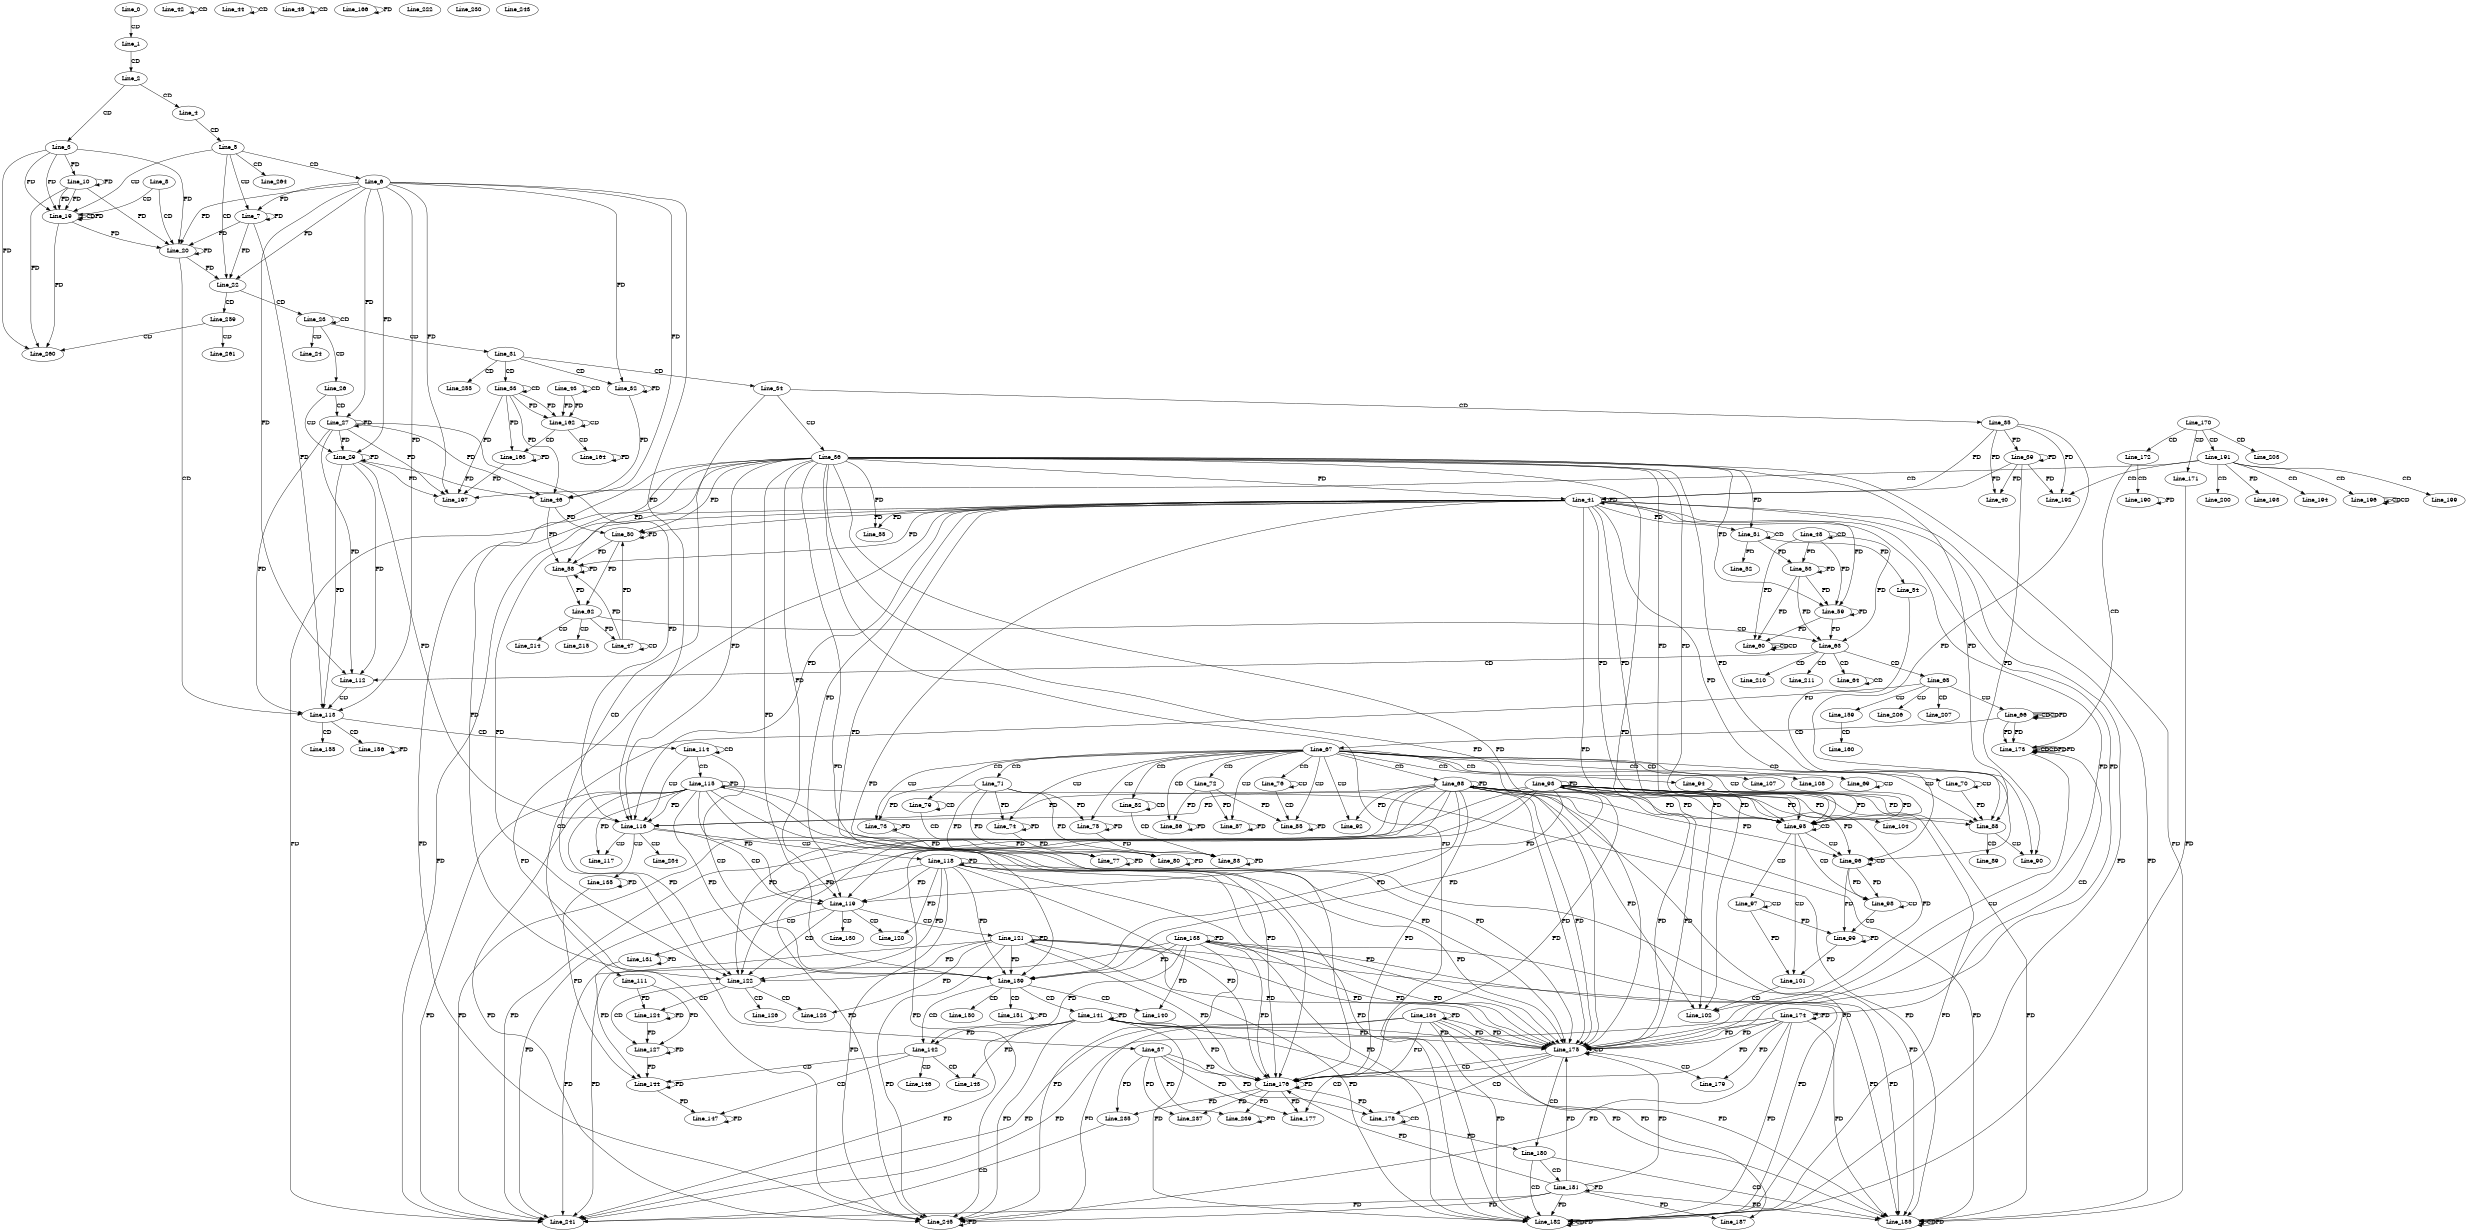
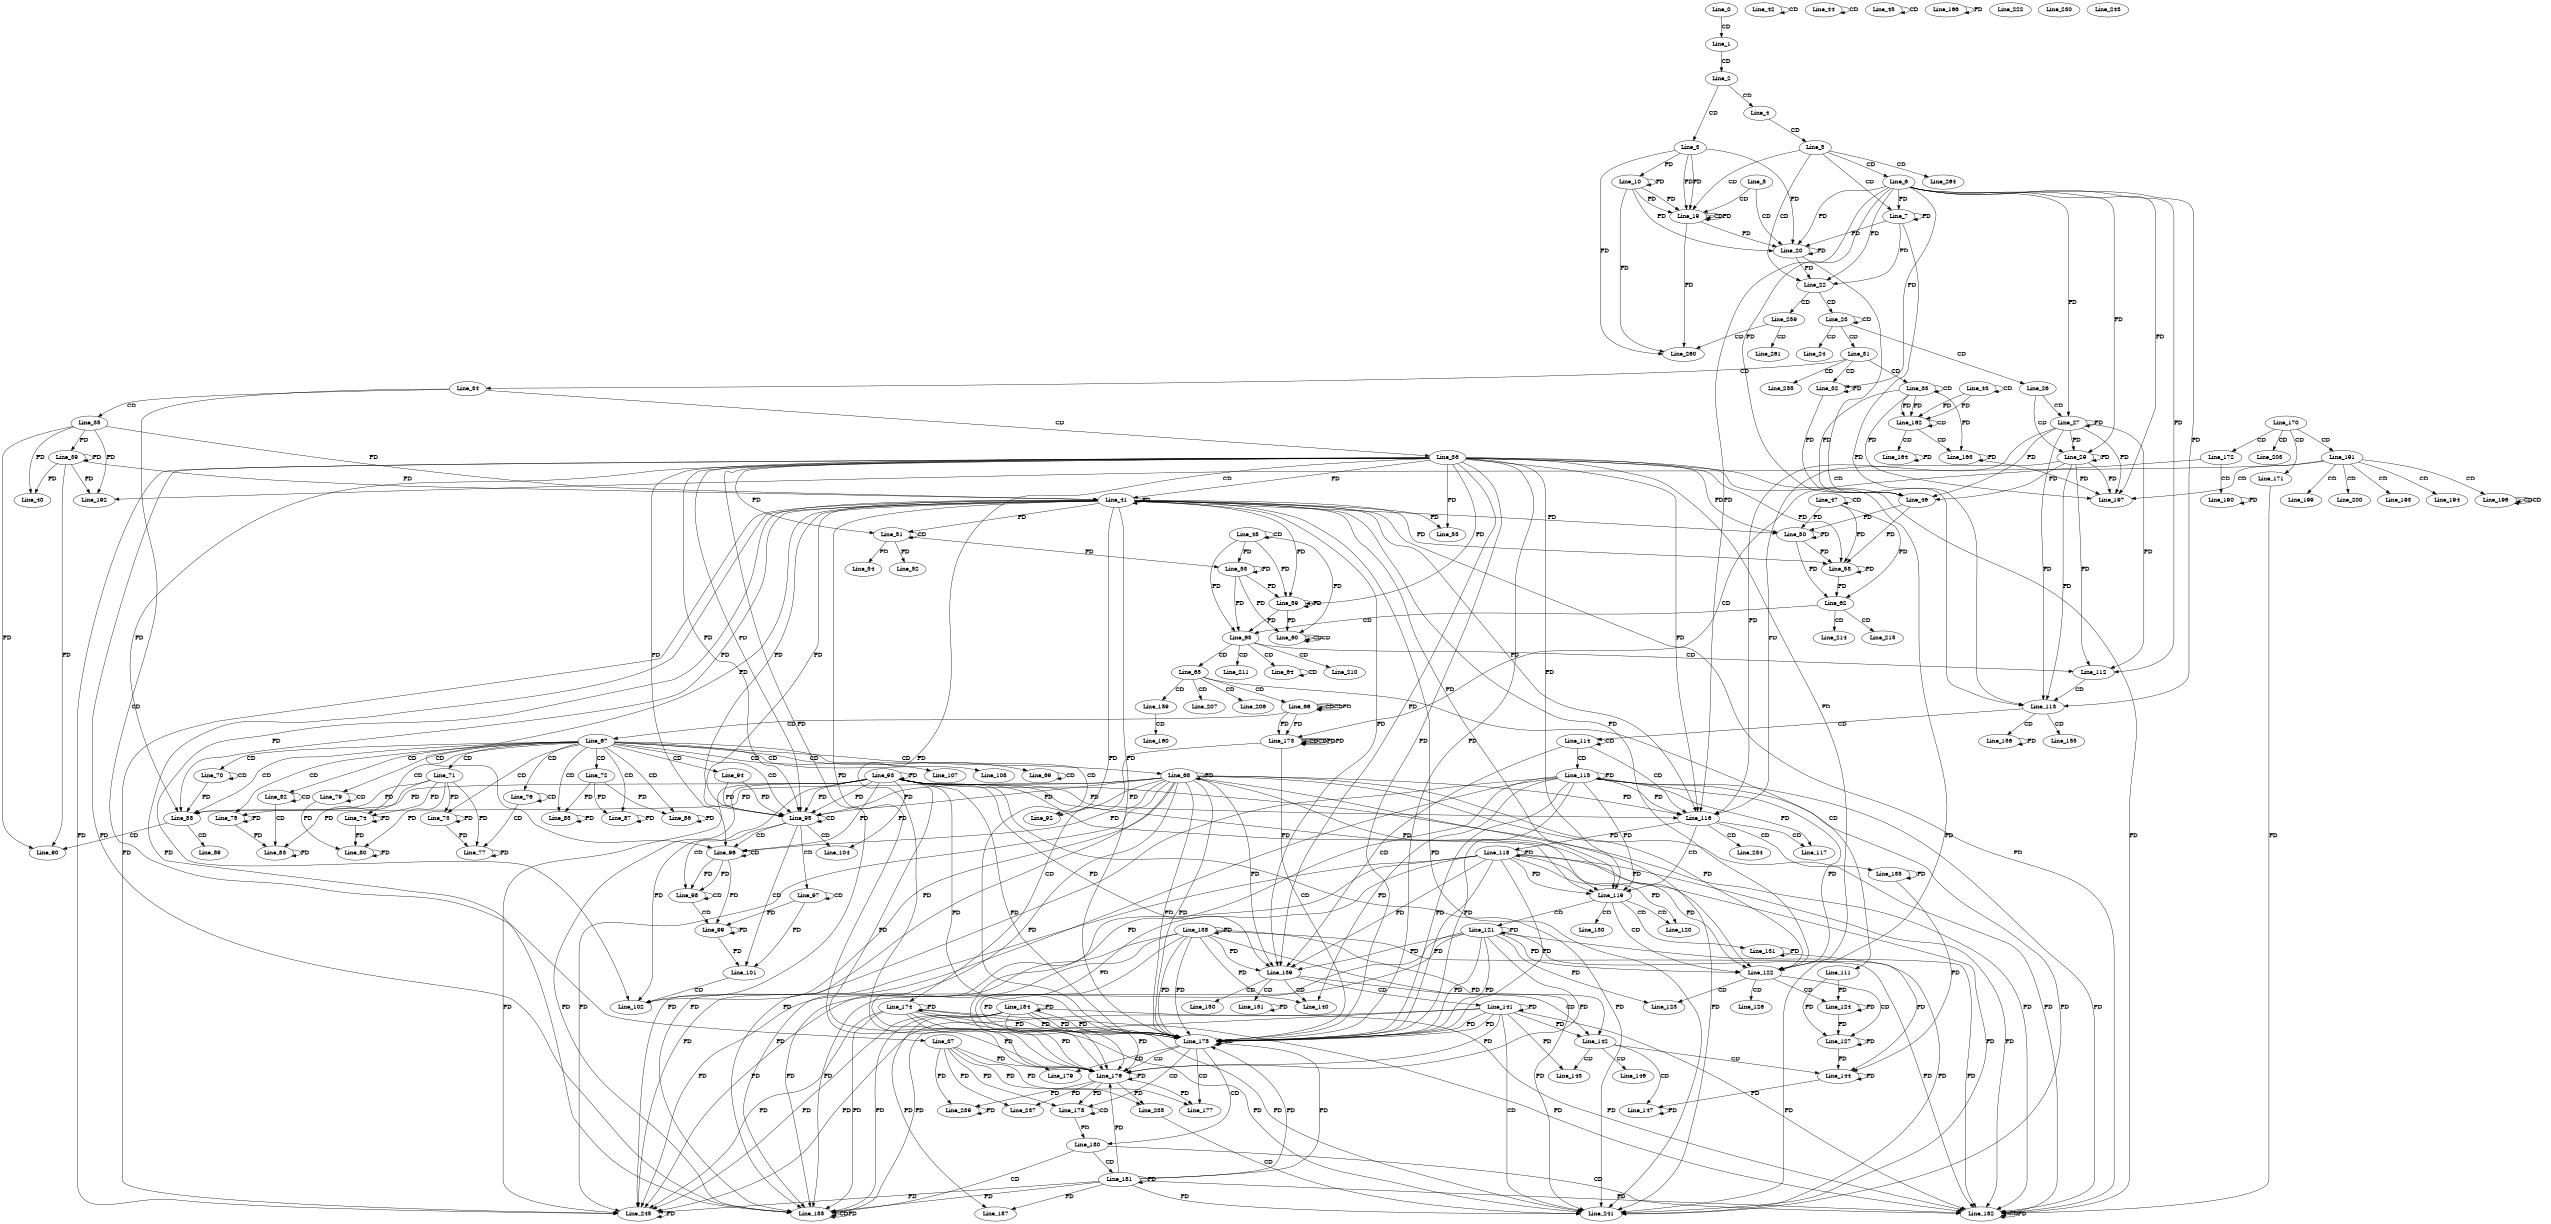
(2253, 479) -> (2383, 479)
(601, 628) -> (1900, 543)
(1800, 752) -> (675, 694)
(1281, 804) -> (504, 825)
(935, 827) -> (308, 819)
none -> (817, 834)
(806, 844) -> (1614, 836)
(767, 954) -> (1417, 849)
(948, 1119) -> (1511, 1111)
